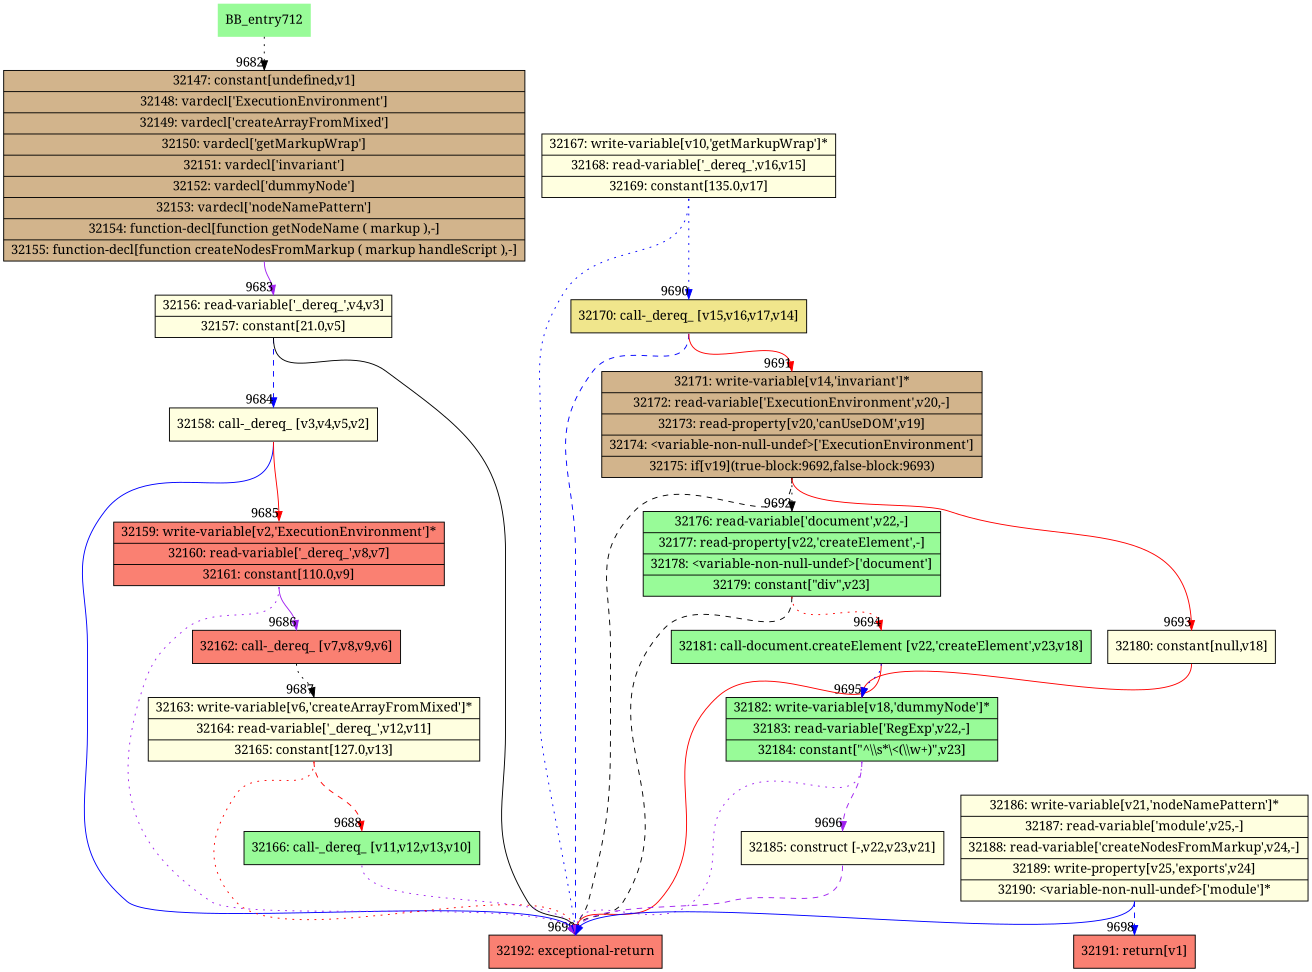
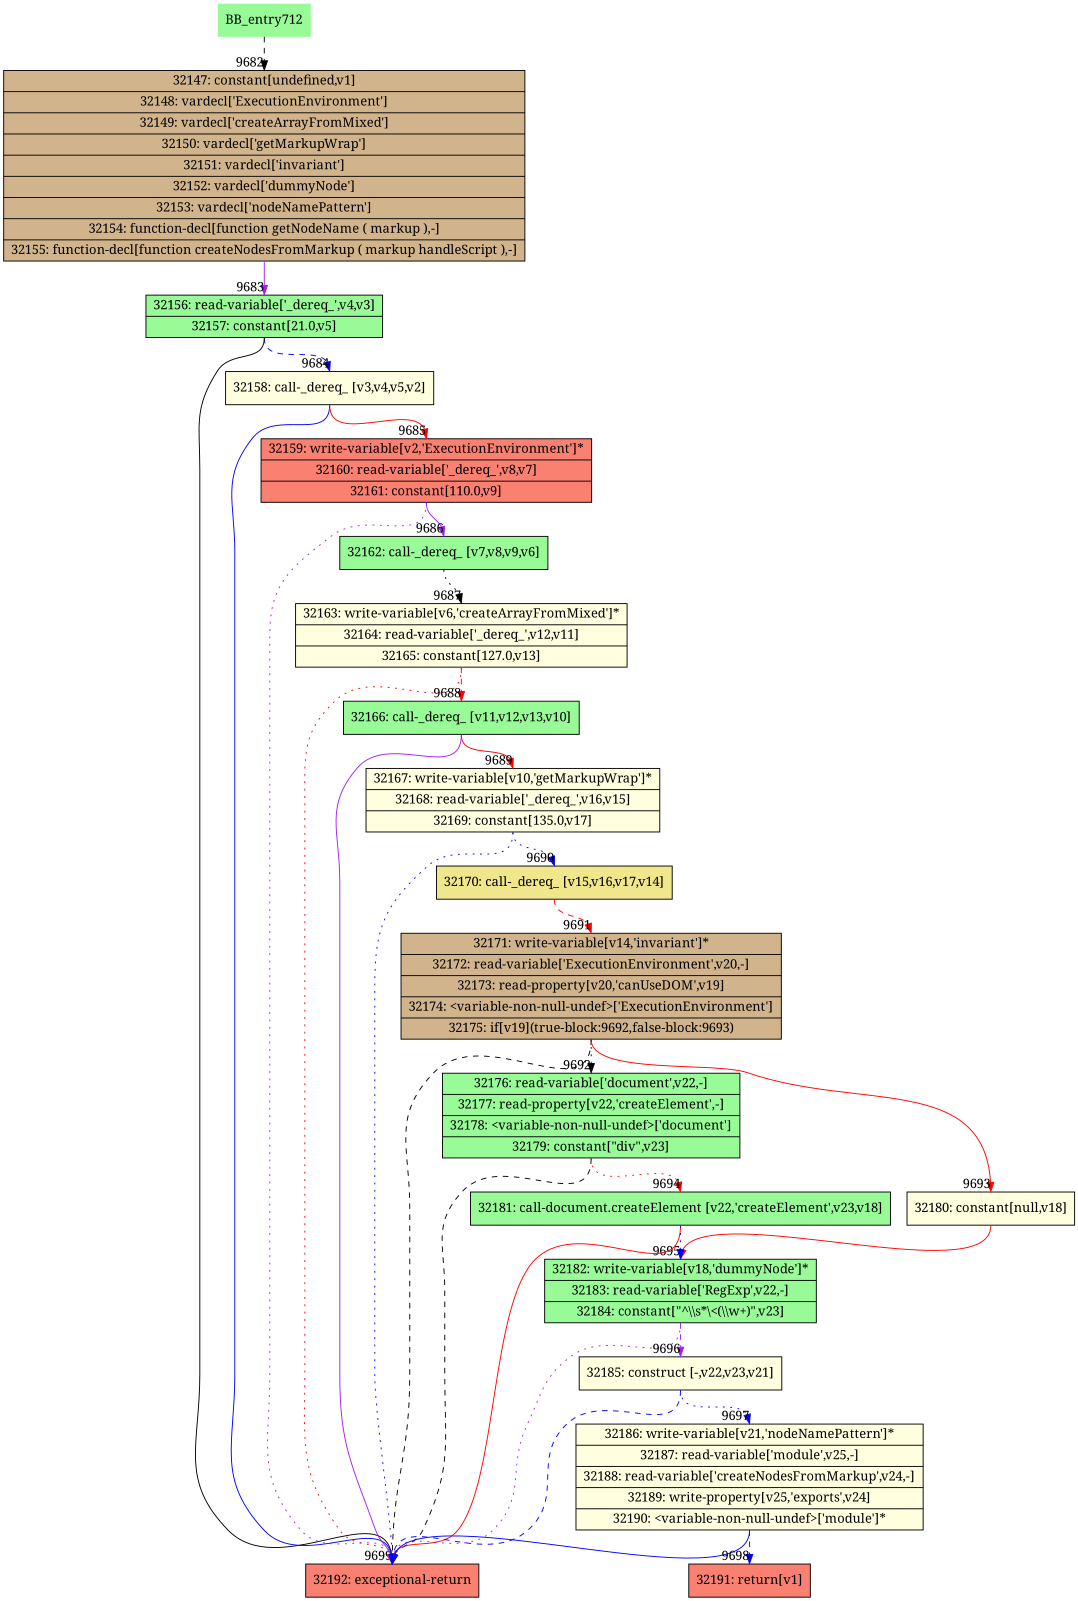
(264, 49) -> (264, 49)
(273, 316) -> (264, 316)
(736, 353) -> (568, 915)
(576, 588) -> none
(297, 647) -> (444, 553)
none -> (482, 751)
(464, 900) -> (340, 1103)
(719, 903) -> (547, 1485)
none -> (710, 1407)
